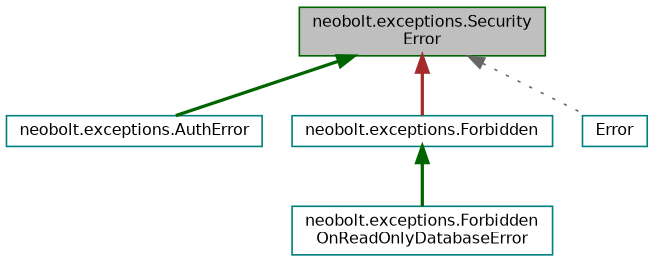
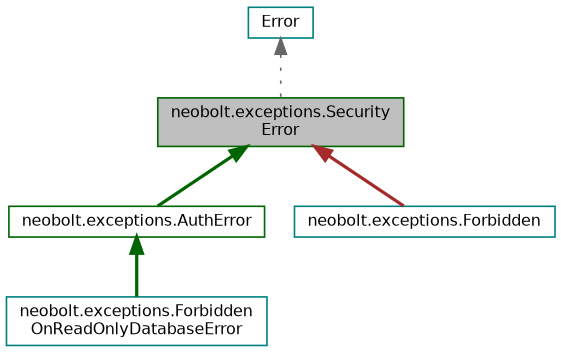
(535, 89) -> (281, 76)
(134, 131) -> (137, 222)
(422, 185) -> (137, 275)
